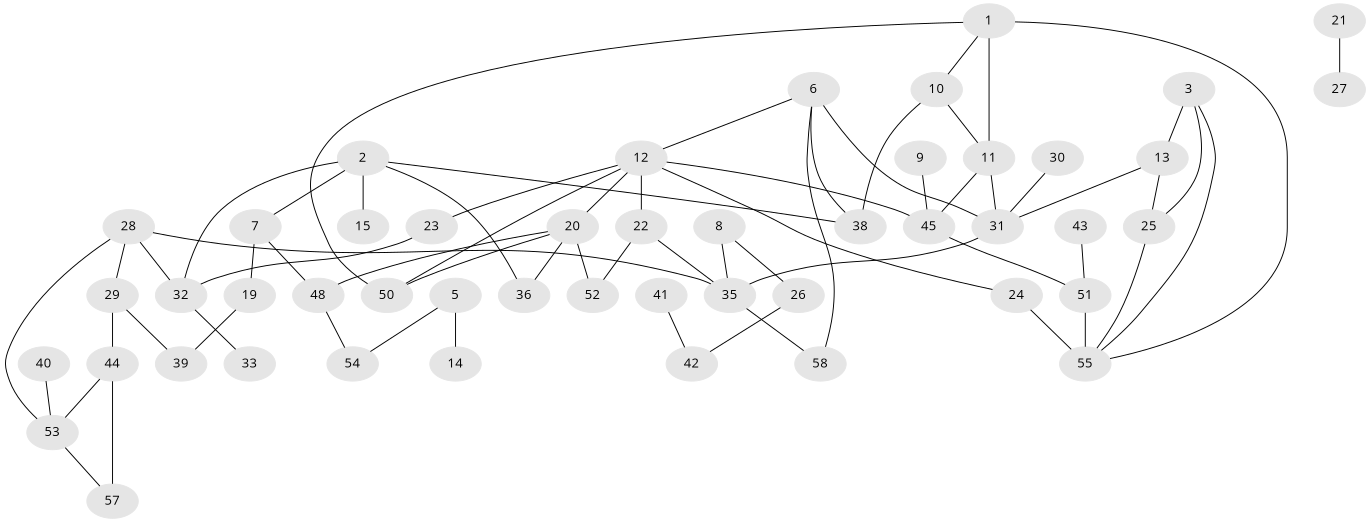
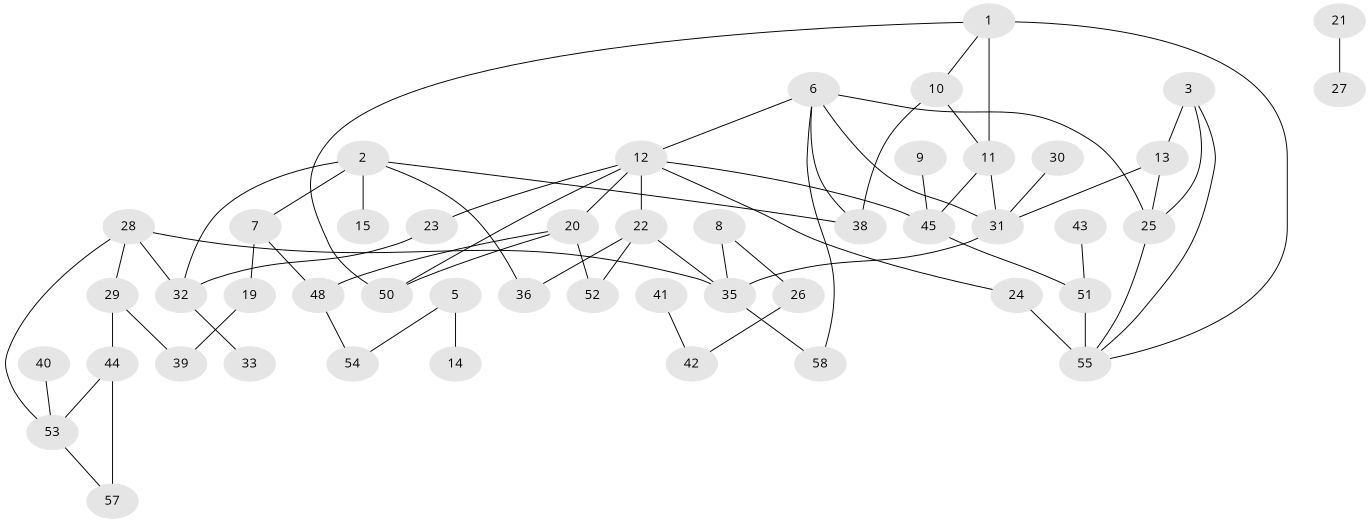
none -> (1011, 113)
(548, 261) -> (577, 264)
